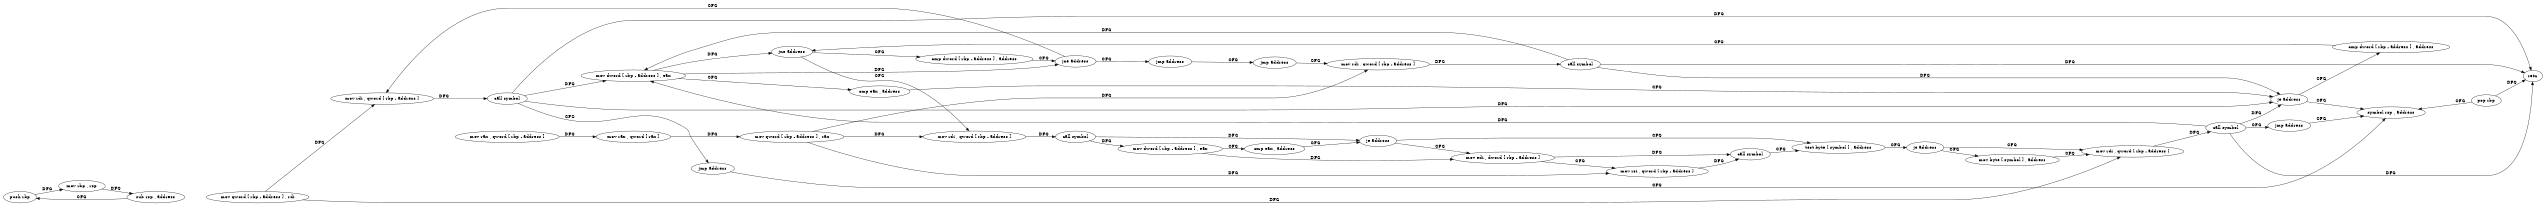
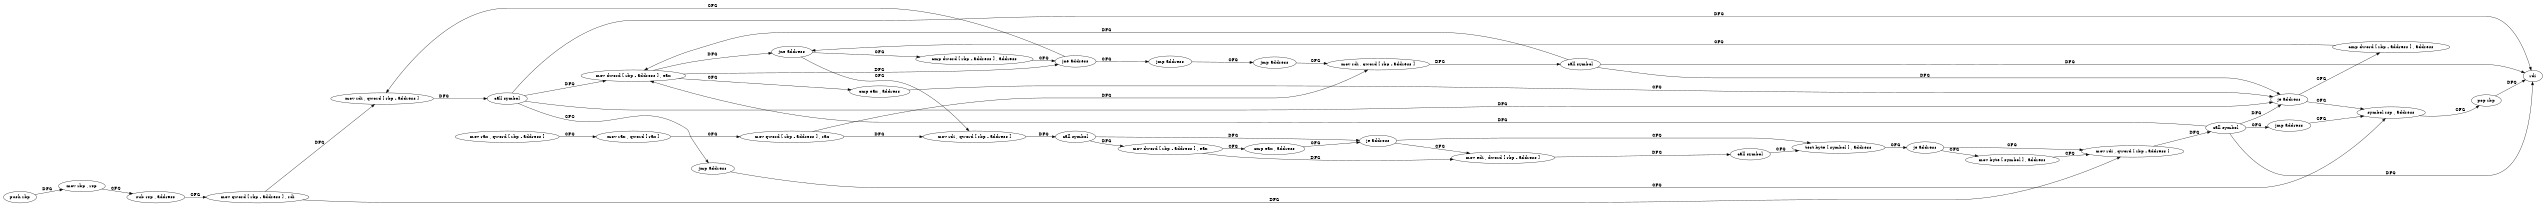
(2533, 76) -> (2533, 76)
(2447, 106) -> (2449, 115)
(570, 134) -> (570, 134)
(713, 134) -> (713, 134)
(1657, 171) -> none
(116, 188) -> (116, 188)
(84, 200) -> (194, 197)
